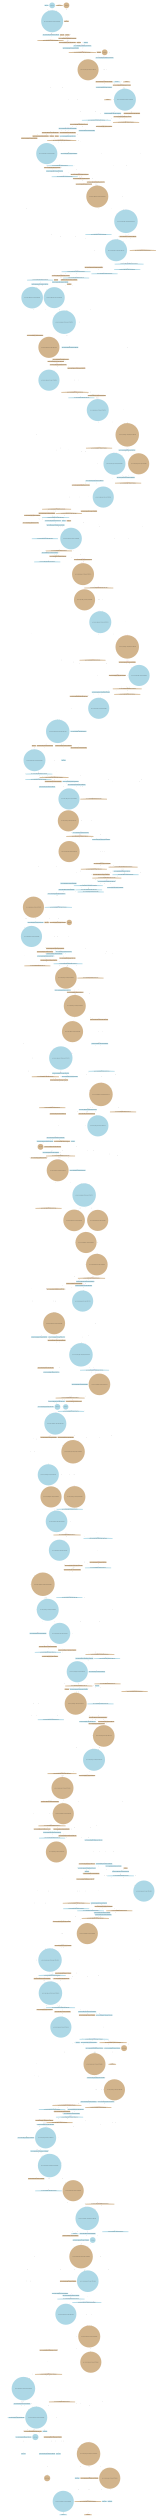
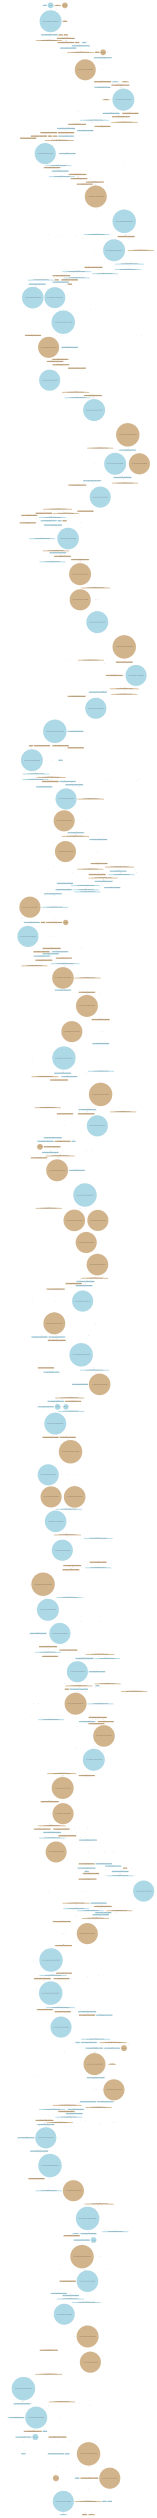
none -> (84, 2515)
